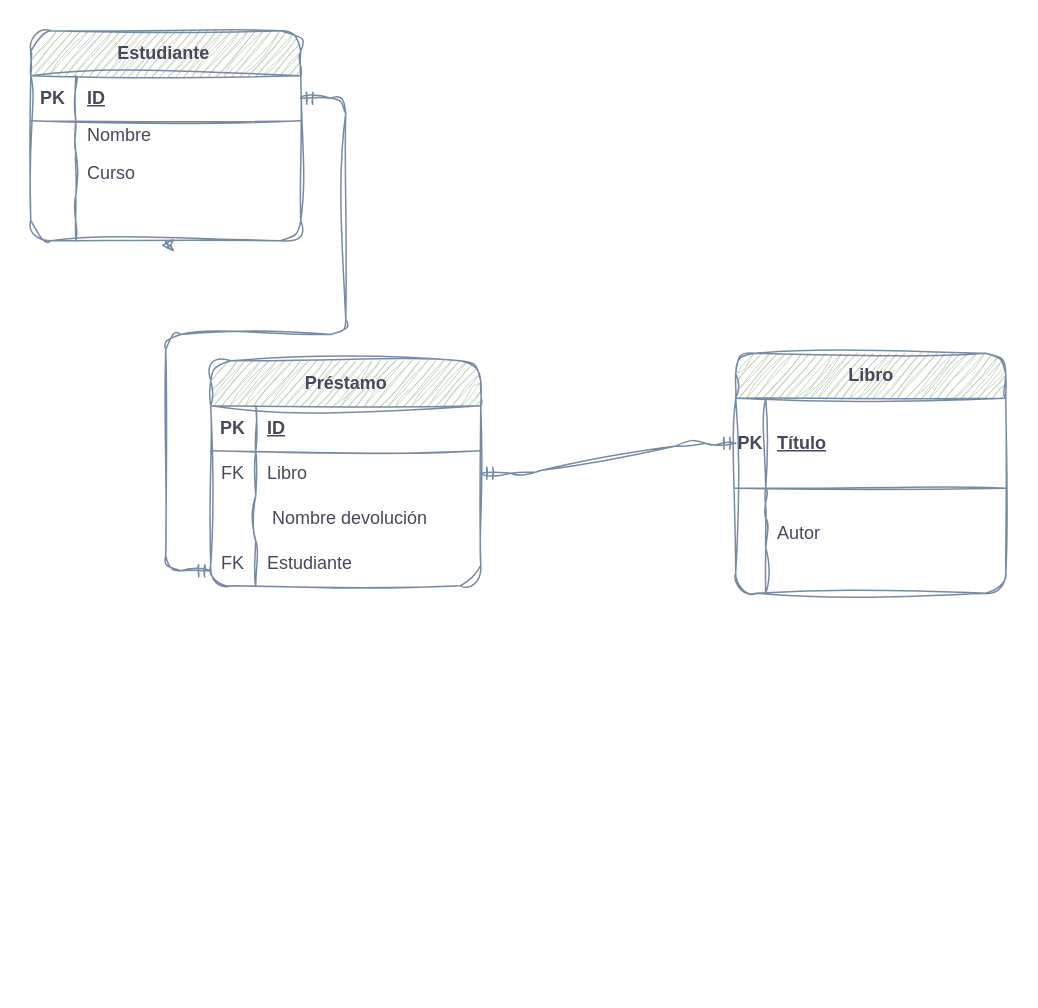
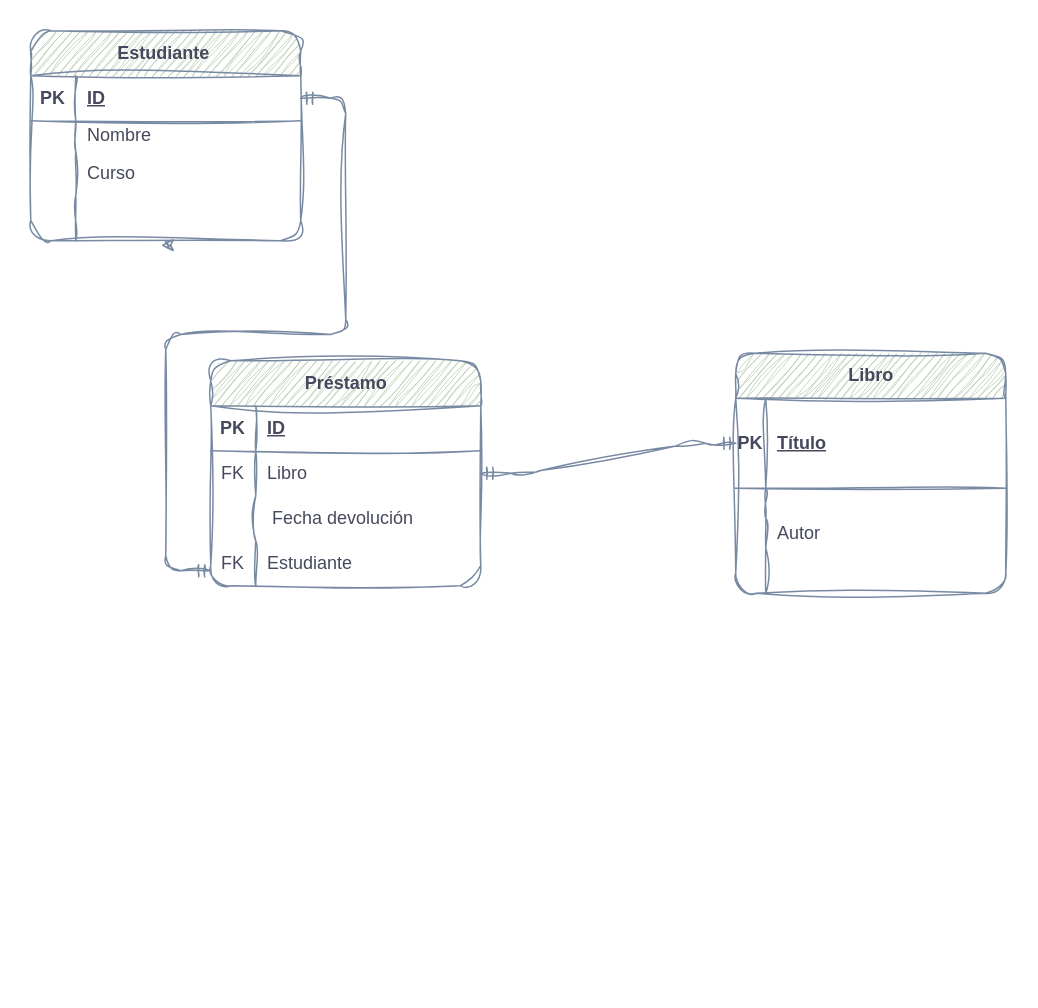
(346, 518) -> (341, 518)
